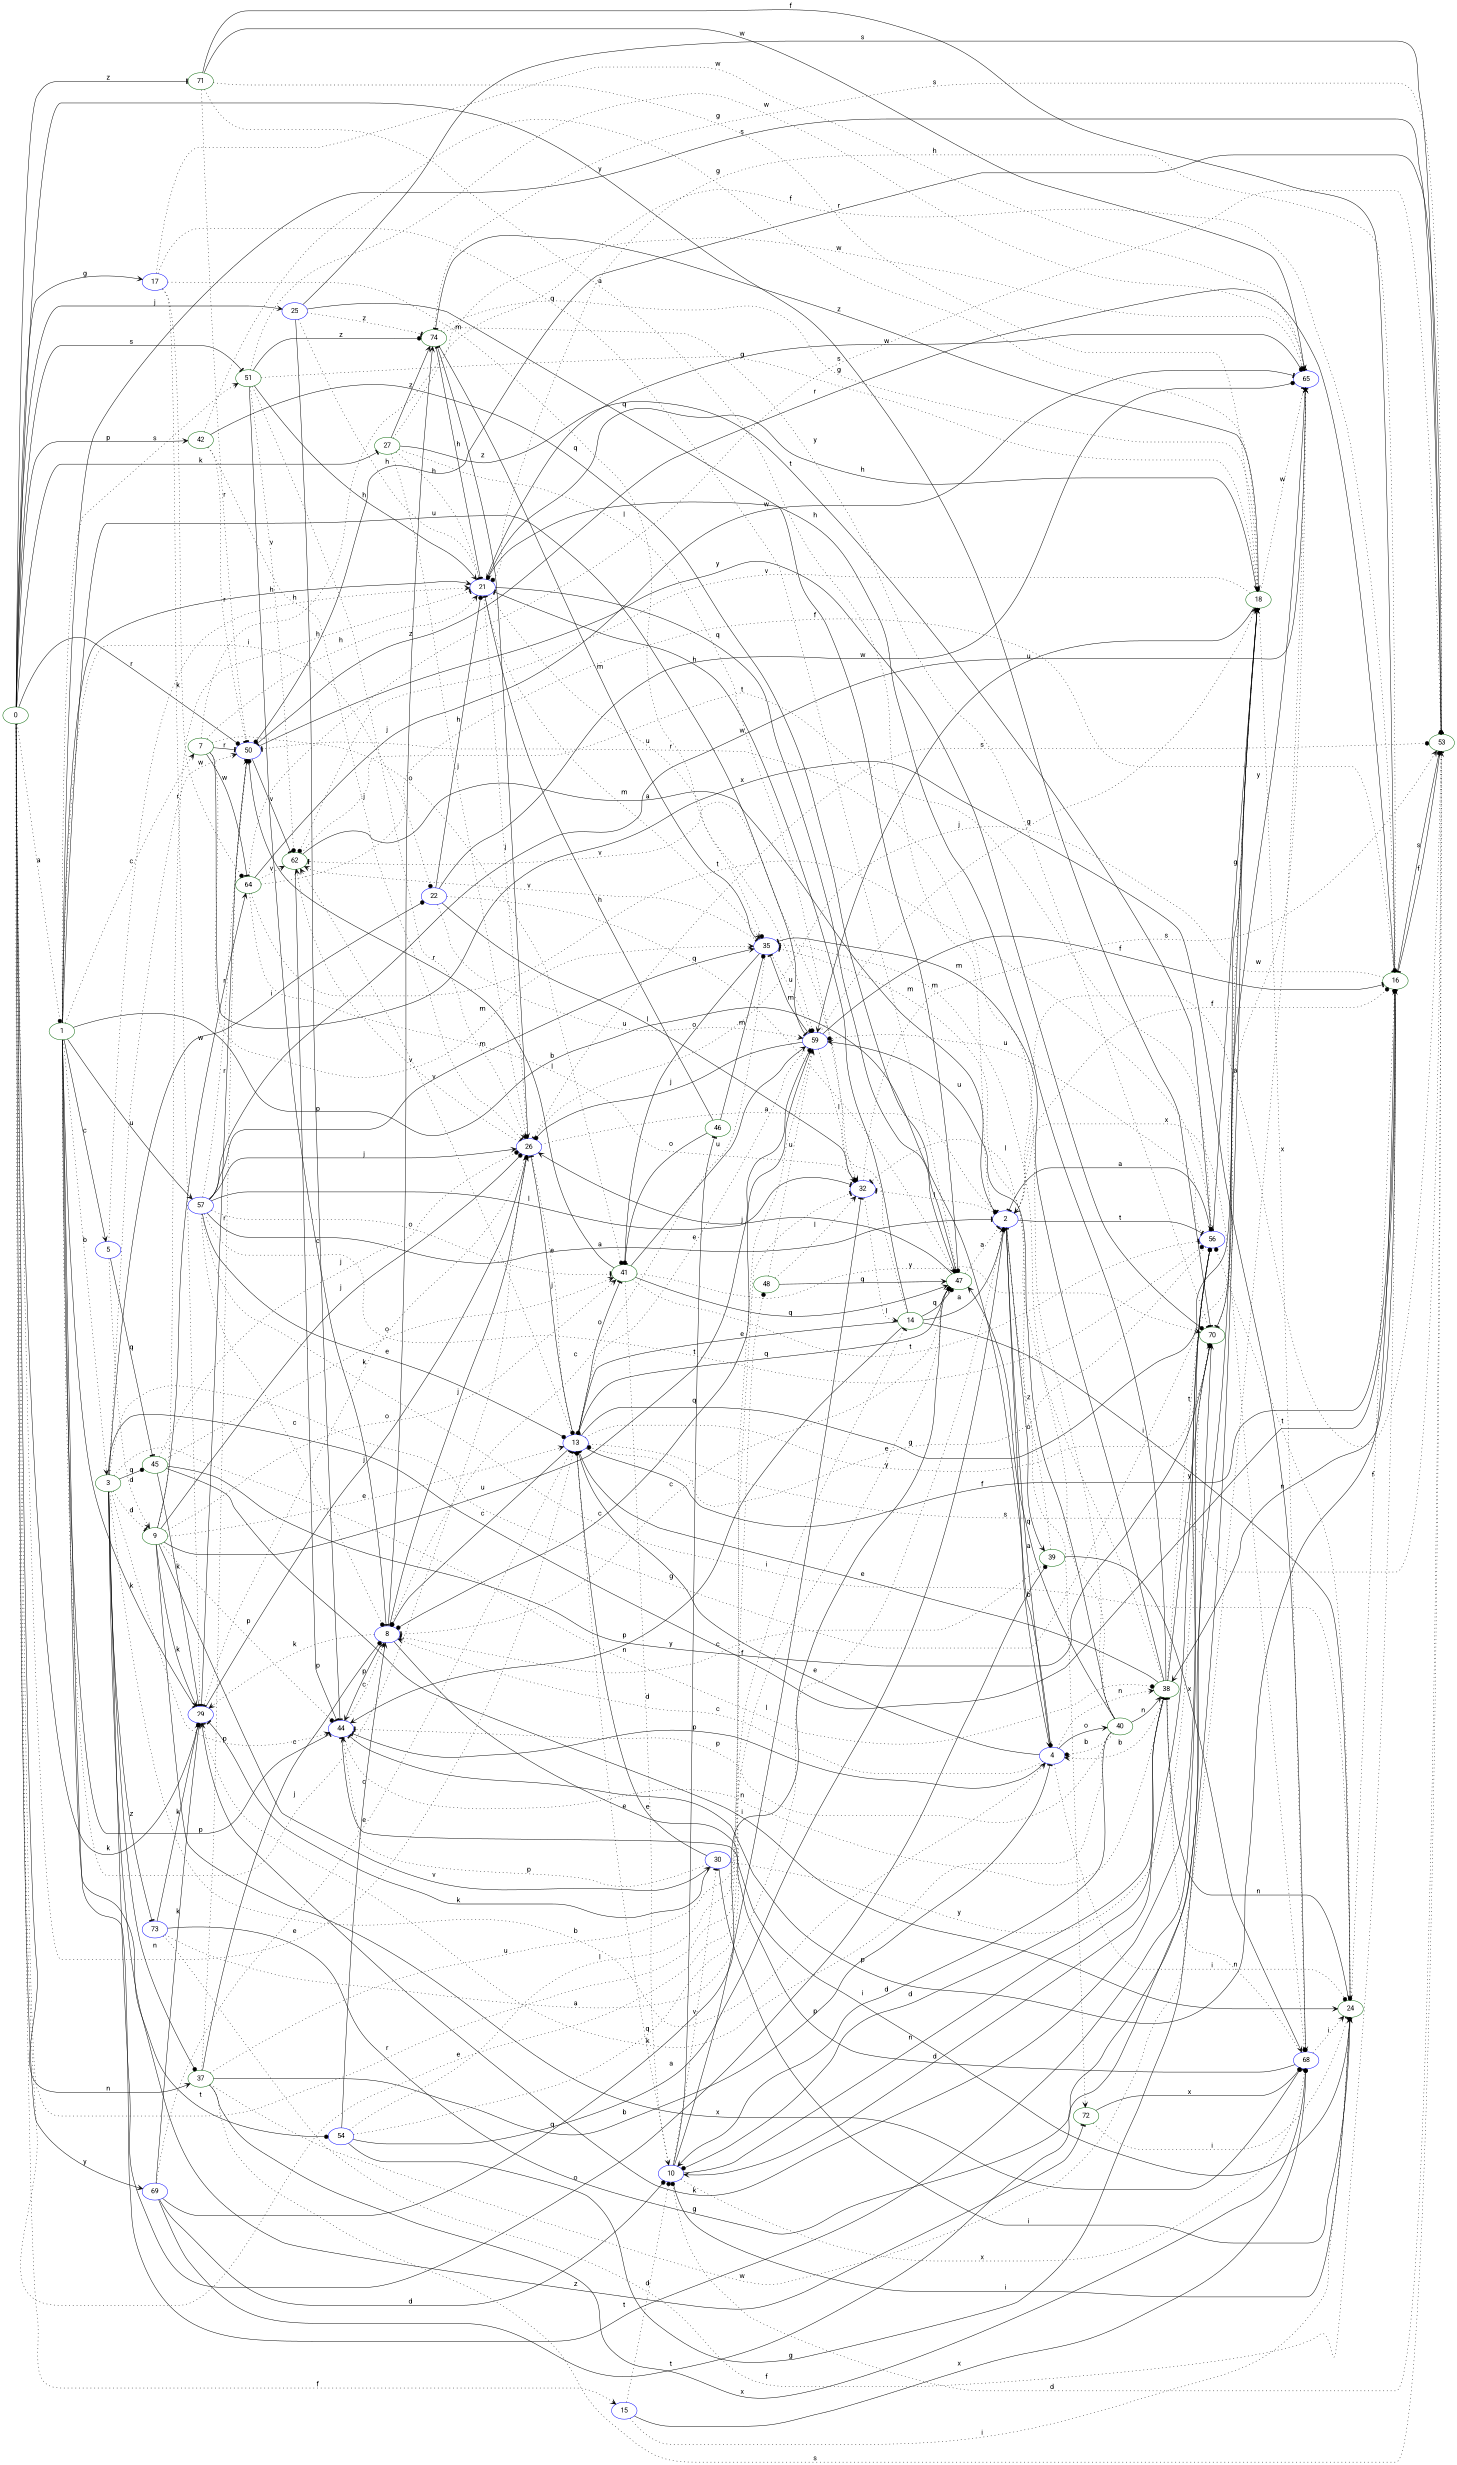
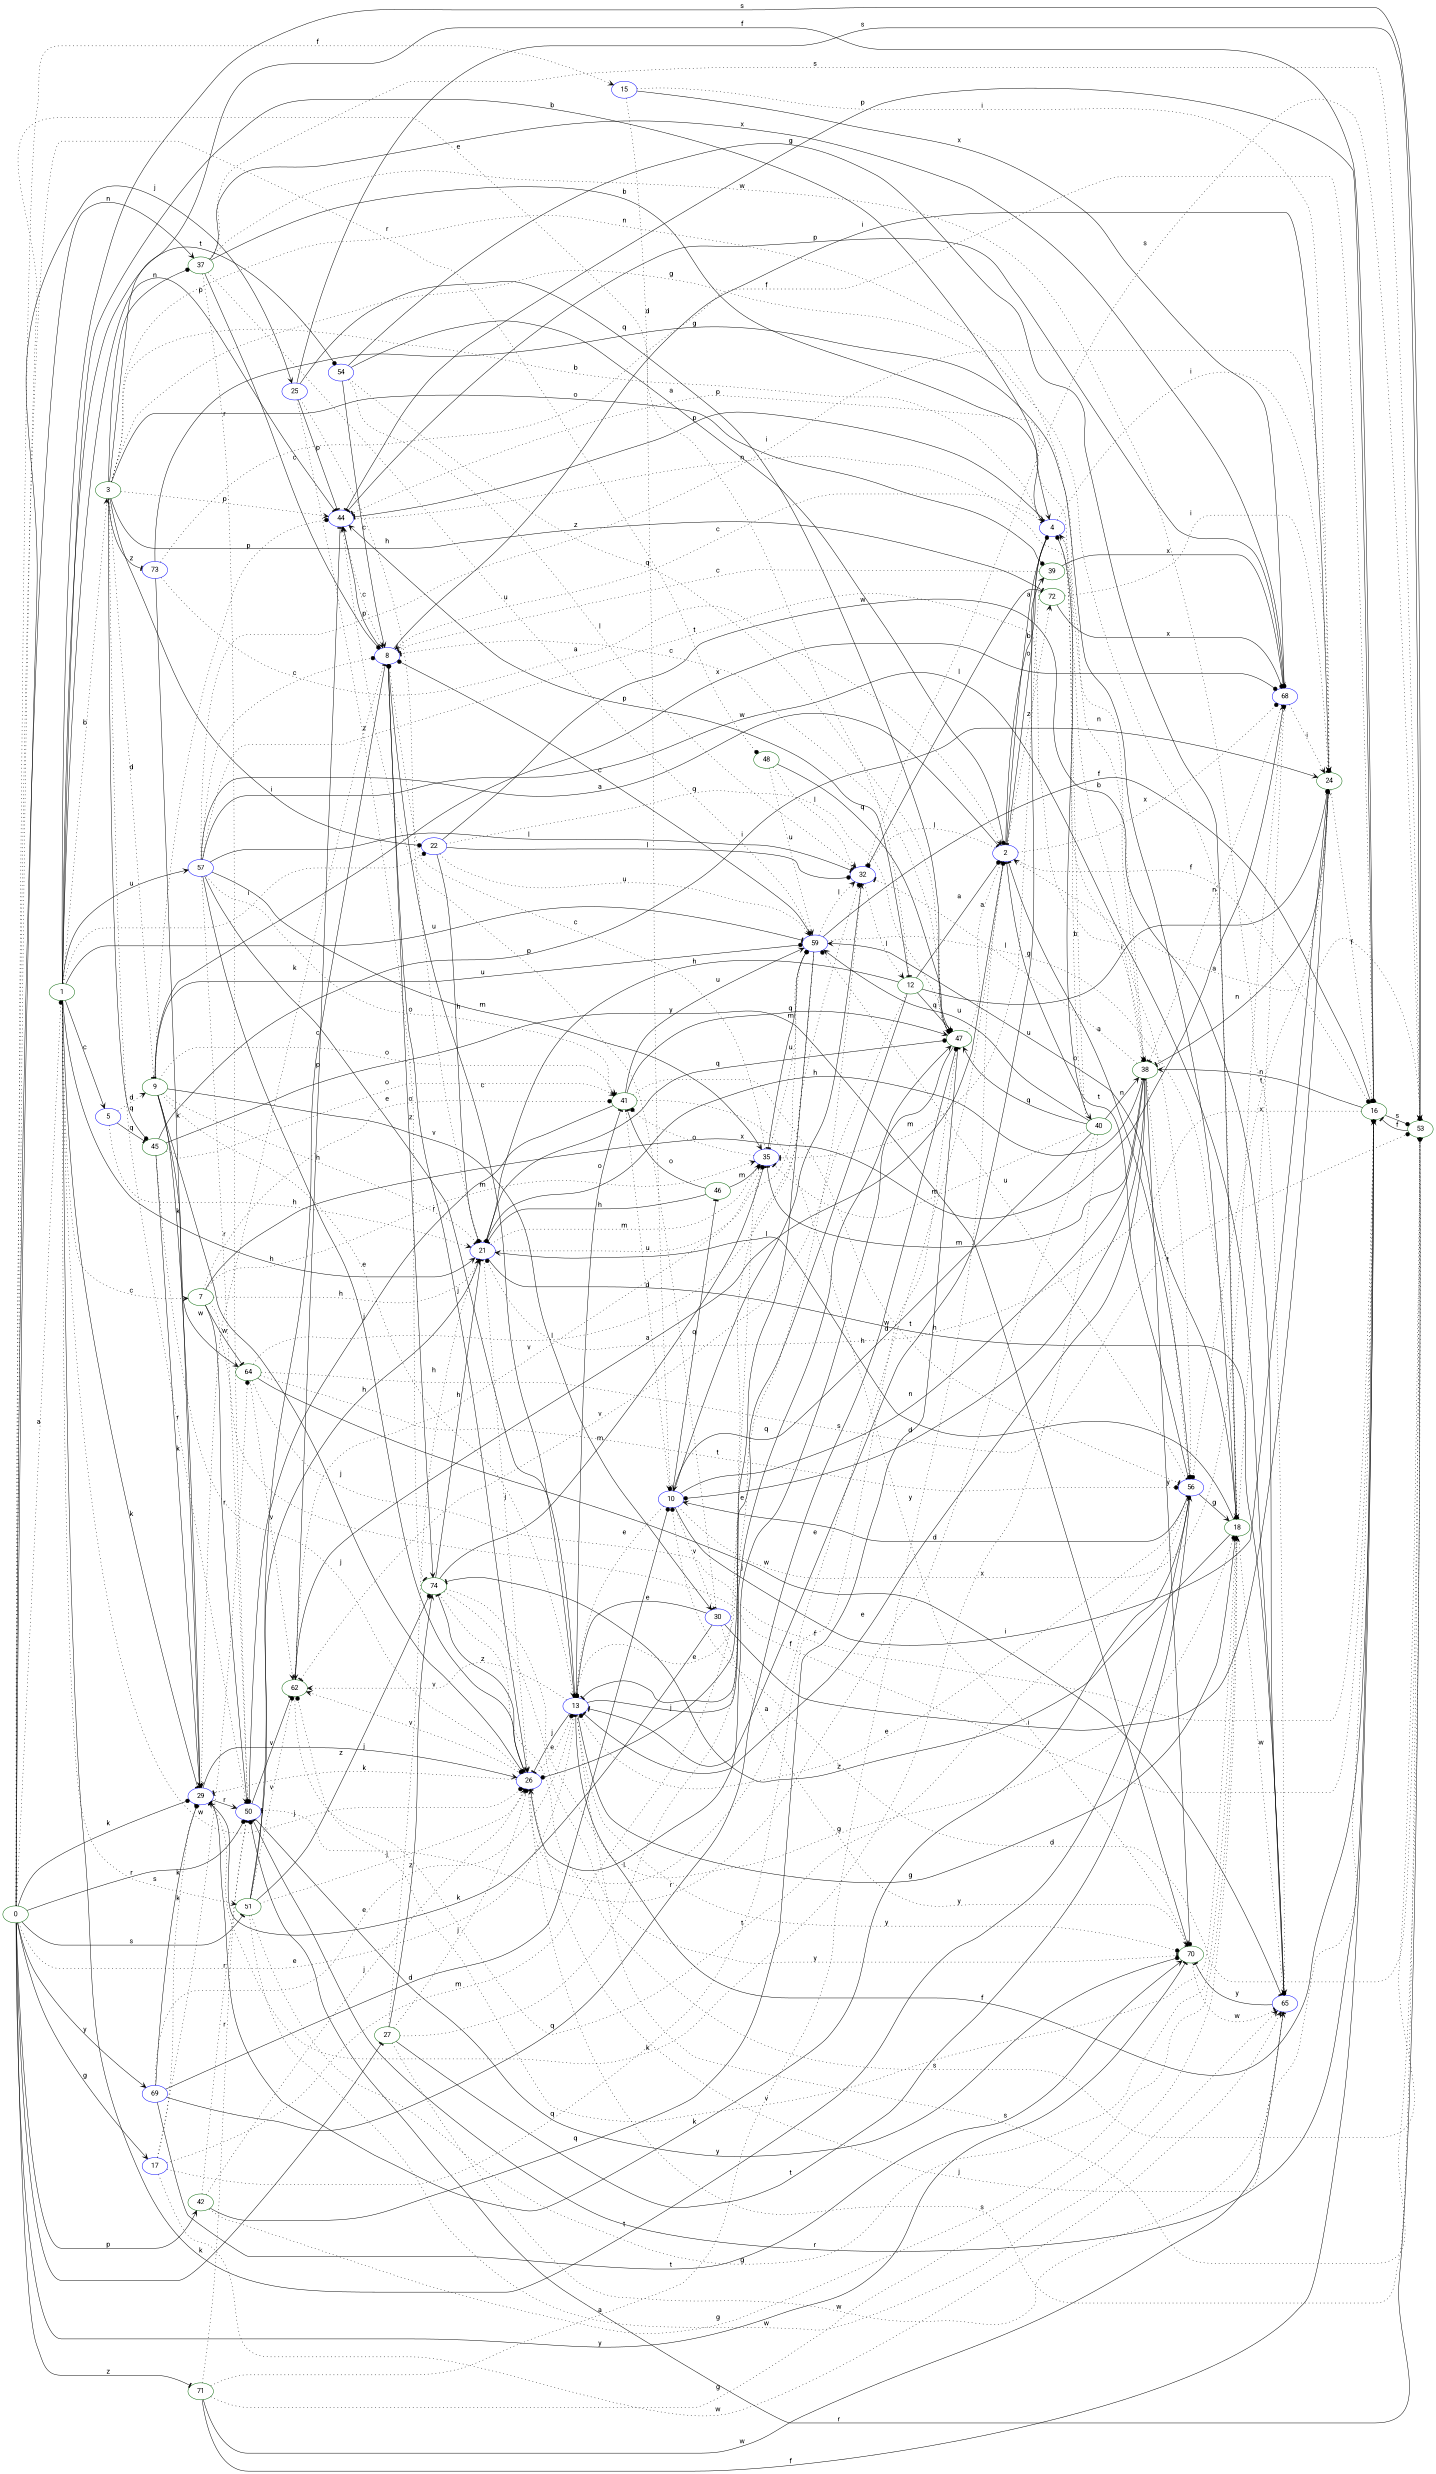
none -> (948, 718)
(655, 1091) -> (700, 1143)
(910, 1321) -> (910, 986)
